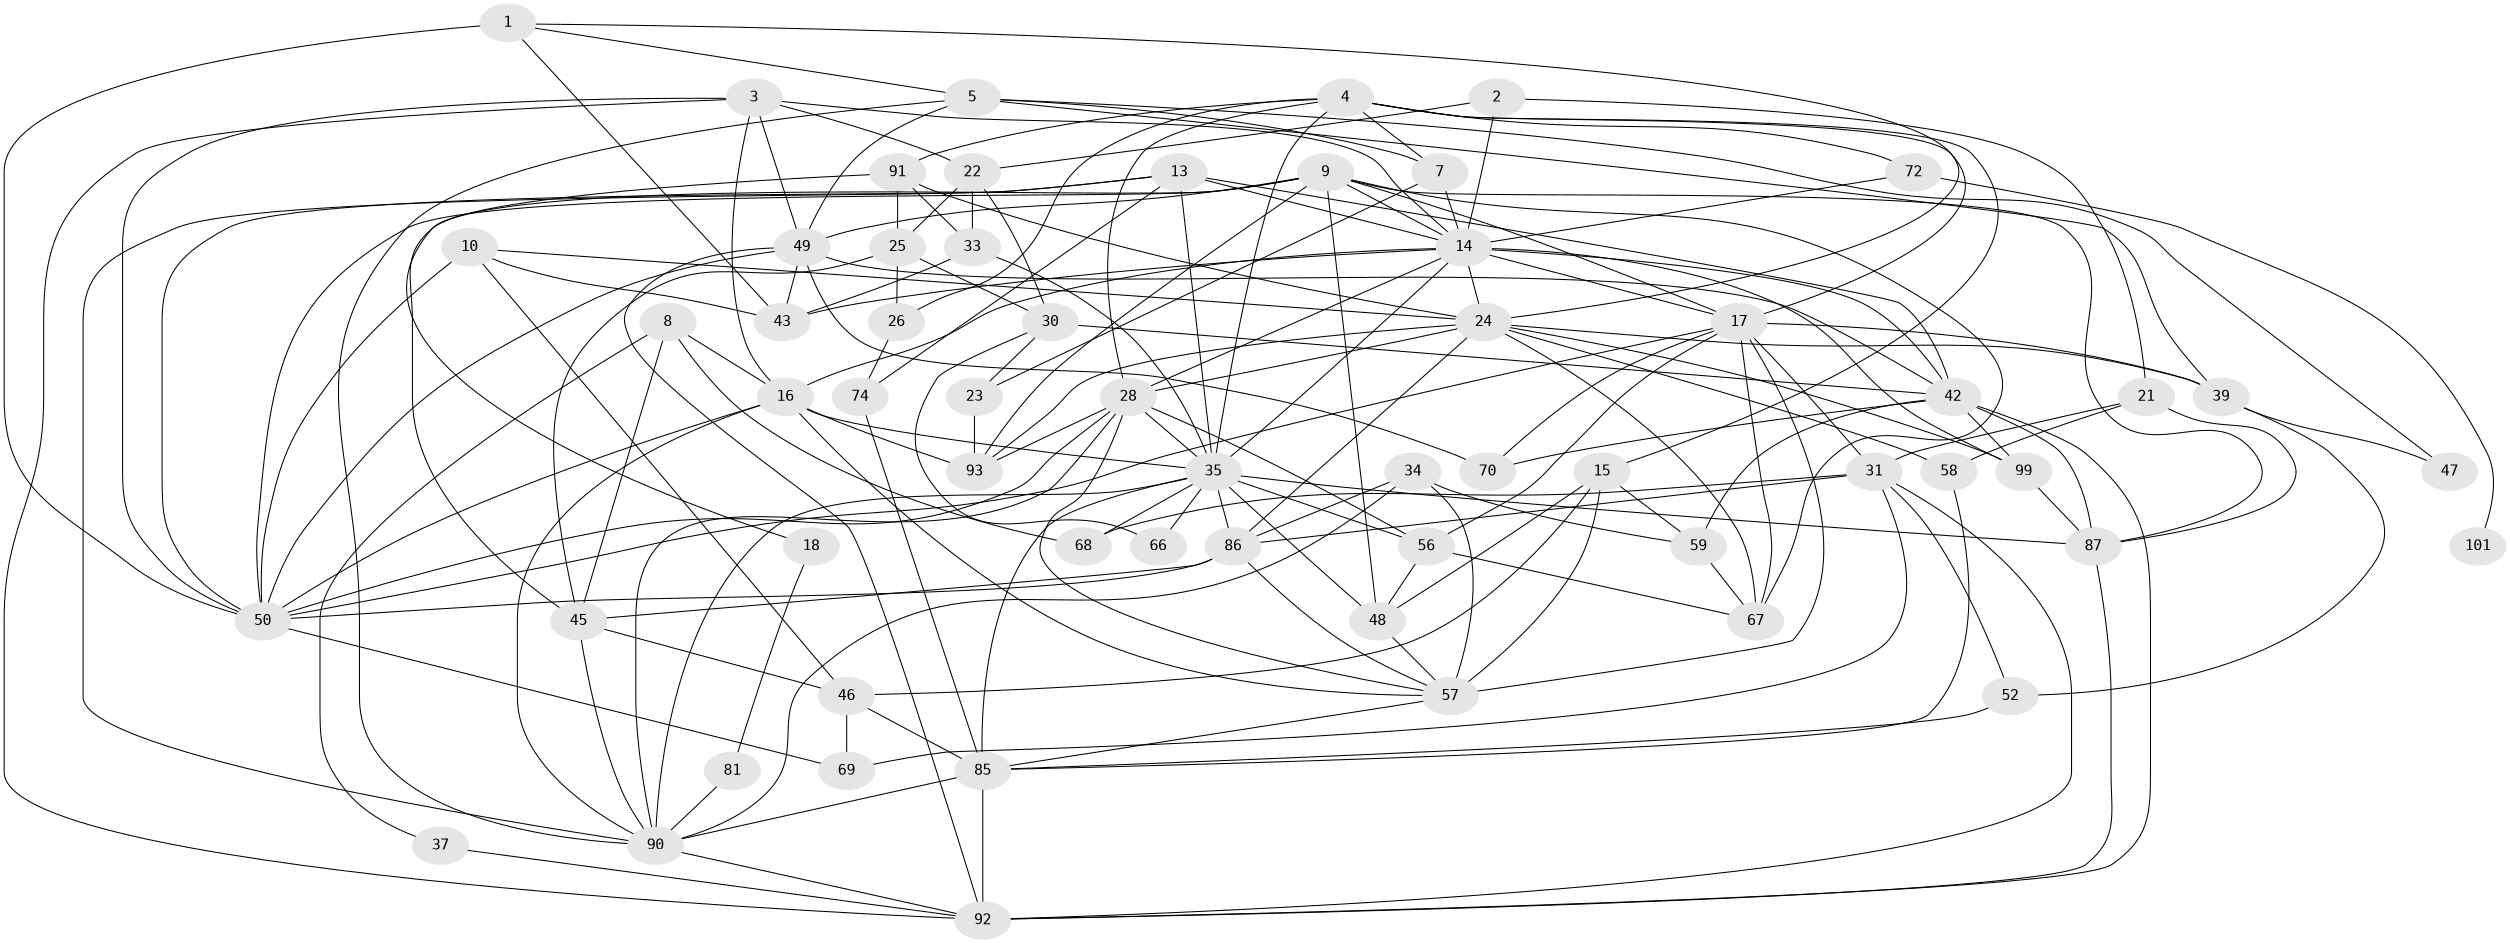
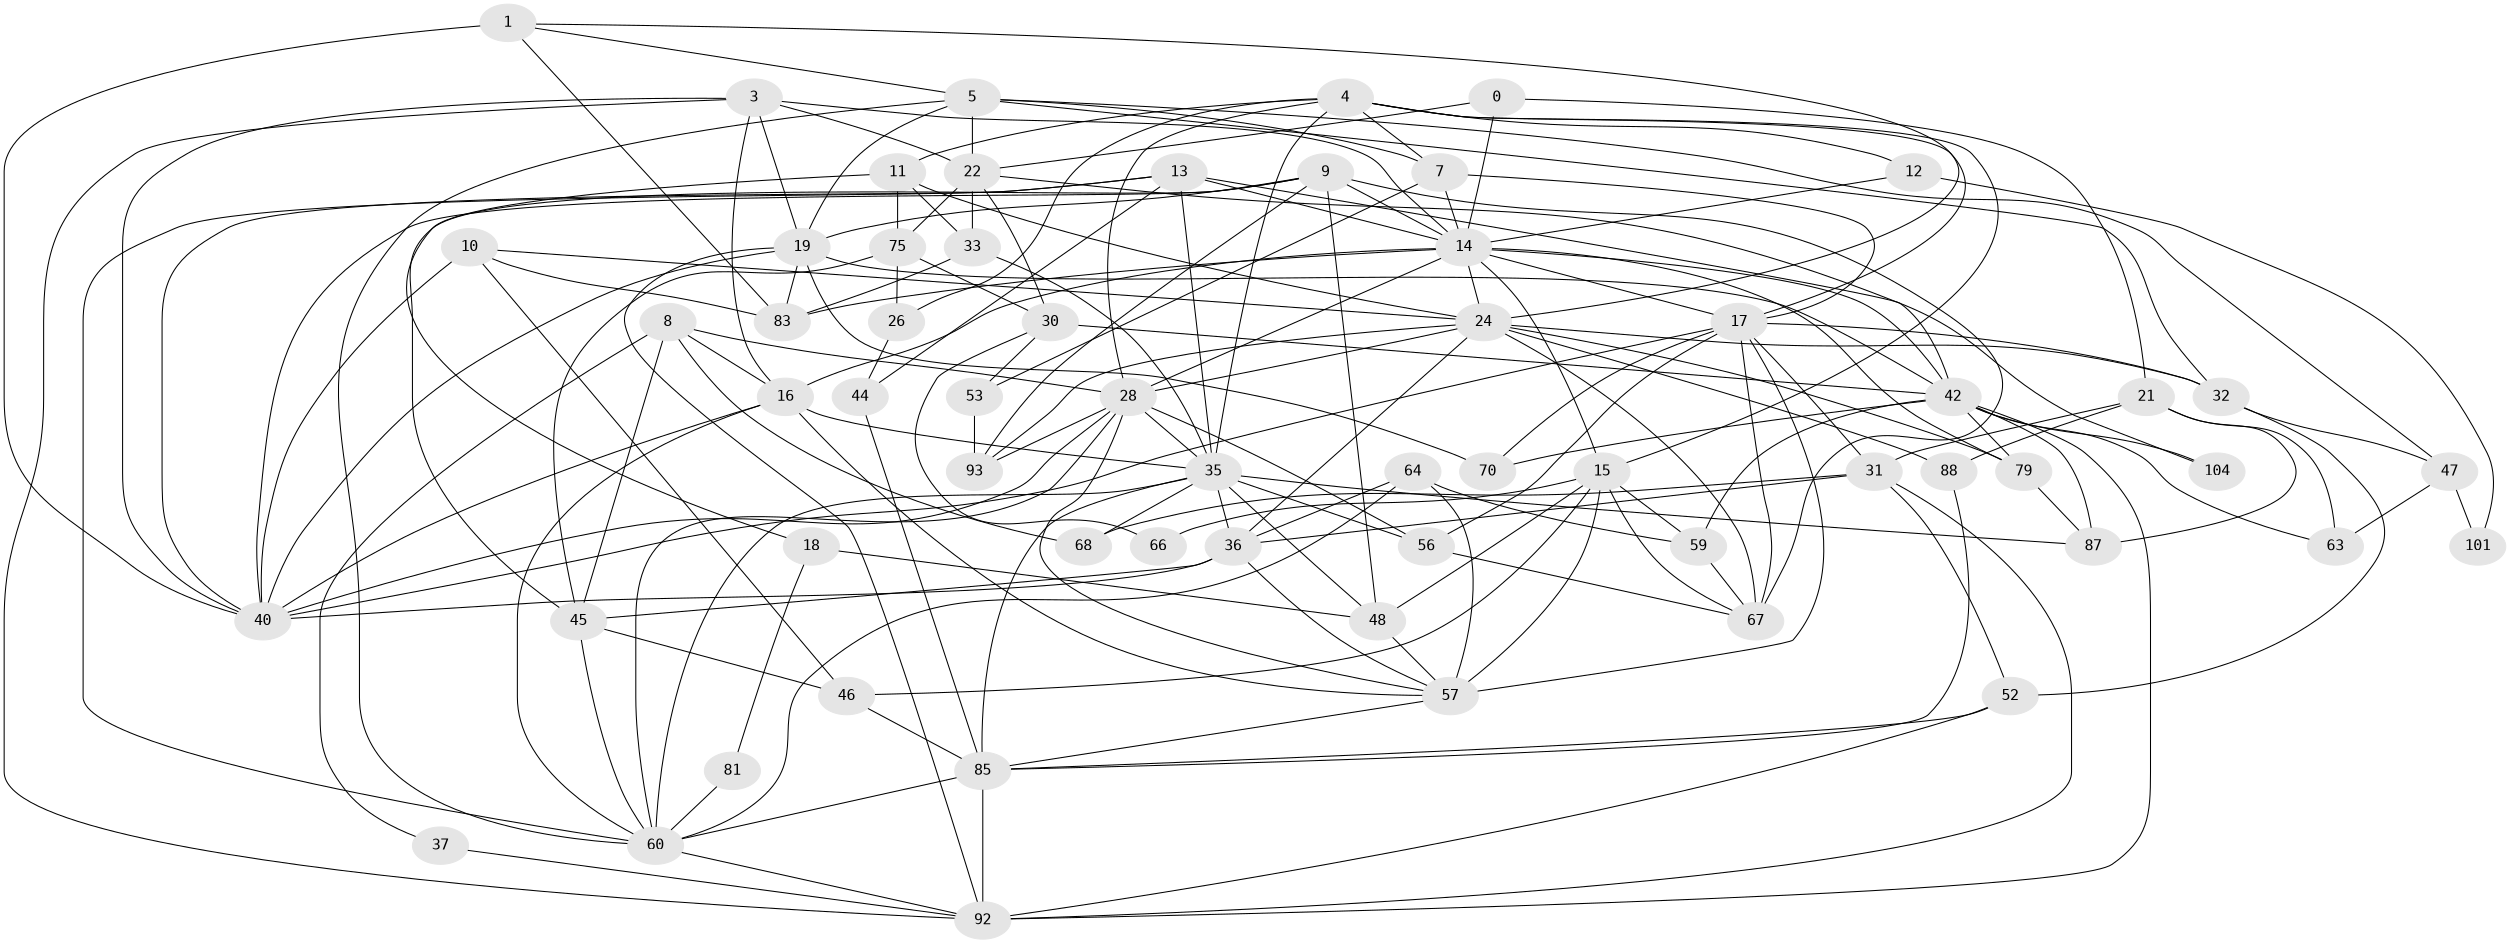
(1497, 98) -> (1497, 98)
none -> (972, 135)
(898, 172) -> (898, 172)
(1914, 172) -> (1914, 172)
(2070, 235) -> none
(1544, 244) -> (1720, 196)
(802, 247) -> (802, 247)
(898, 247) -> (898, 247)
(782, 322) -> (782, 322)
(1340, 361) -> (1550, 350)
none -> (917, 366)
(860, 397) -> (860, 397)
(974, 397) -> (974, 397)
(2221, 397) -> (2221, 397)
(882, 438) -> none
(1413, 472) -> (1413, 472)
(1949, 472) -> (1949, 472)
(2024, 472) -> (2024, 472)
none -> (2217, 472)
(1189, 505) -> (1387, 503)
none -> (2464, 509)
(1233, 546) -> (1233, 546)
none -> (2335, 546)
none -> (1659, 563)
(1402, 584) -> (1120, 587)
(263, 621) -> (263, 621)
(847, 771) -> none
(656, 846) -> (656, 846)
(1704, 899) -> (1503, 830)
